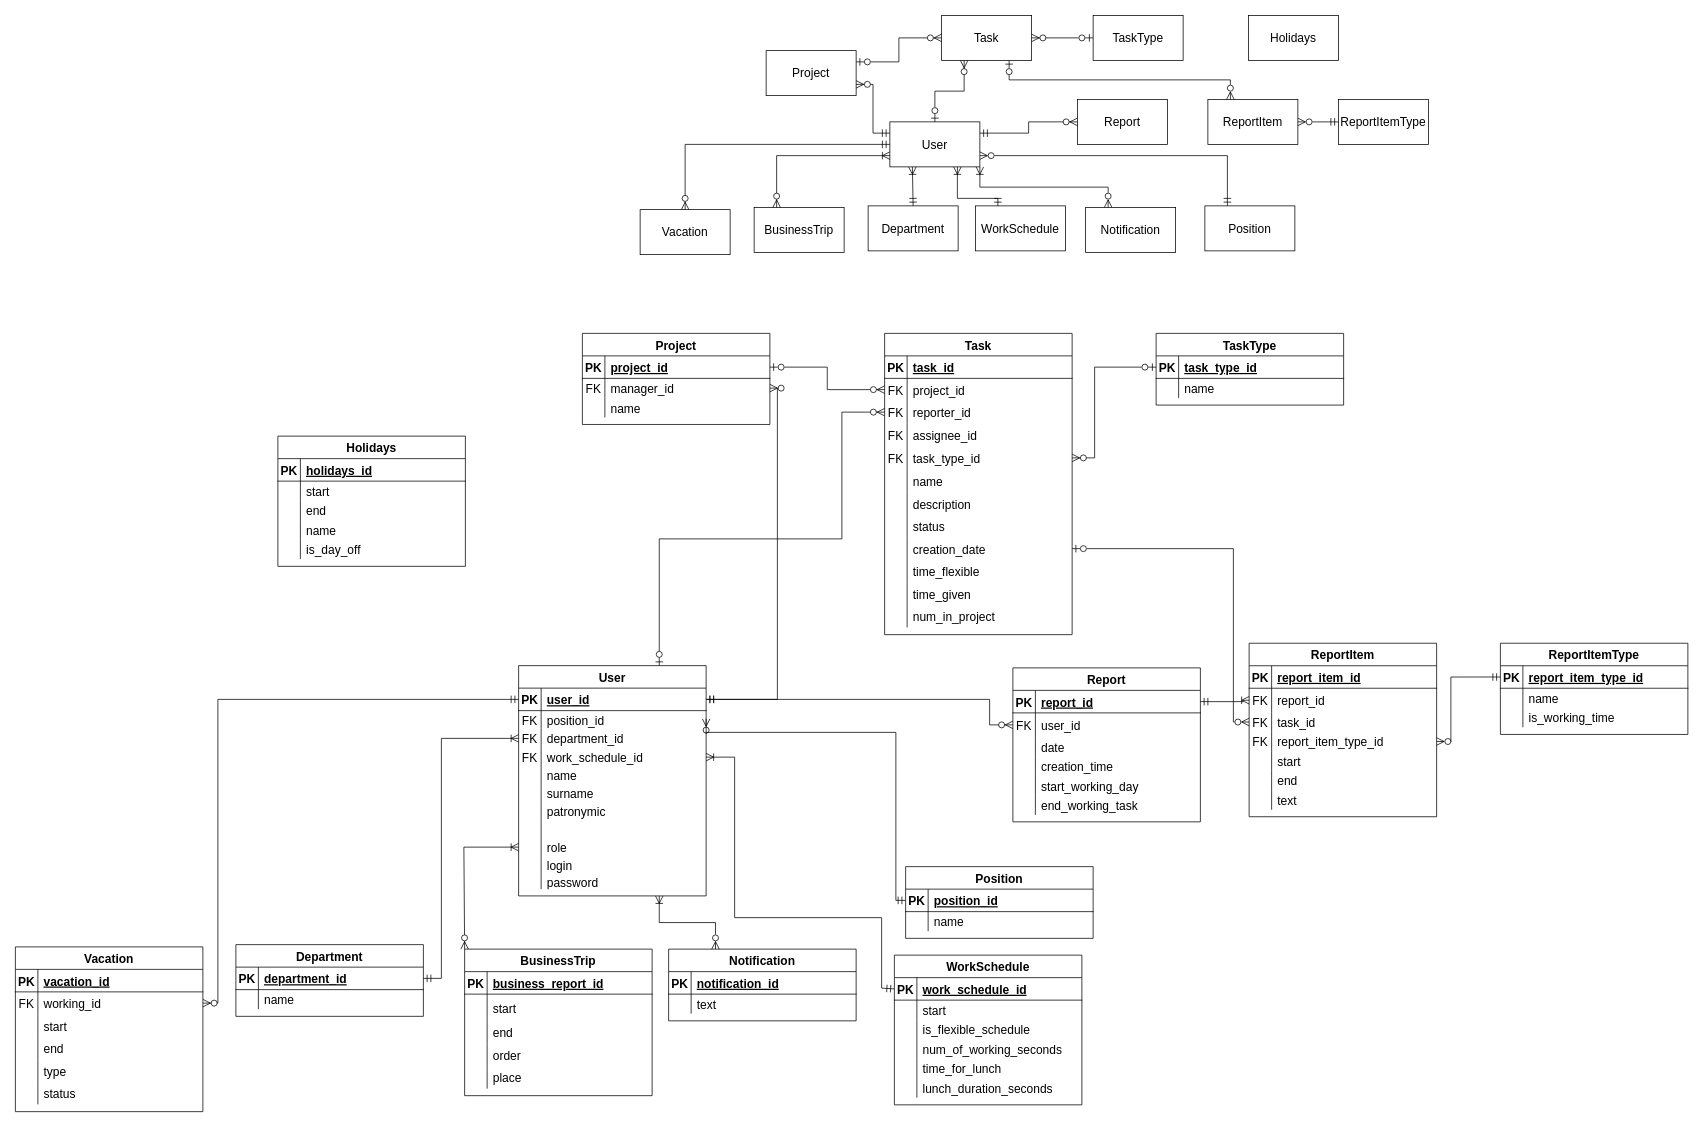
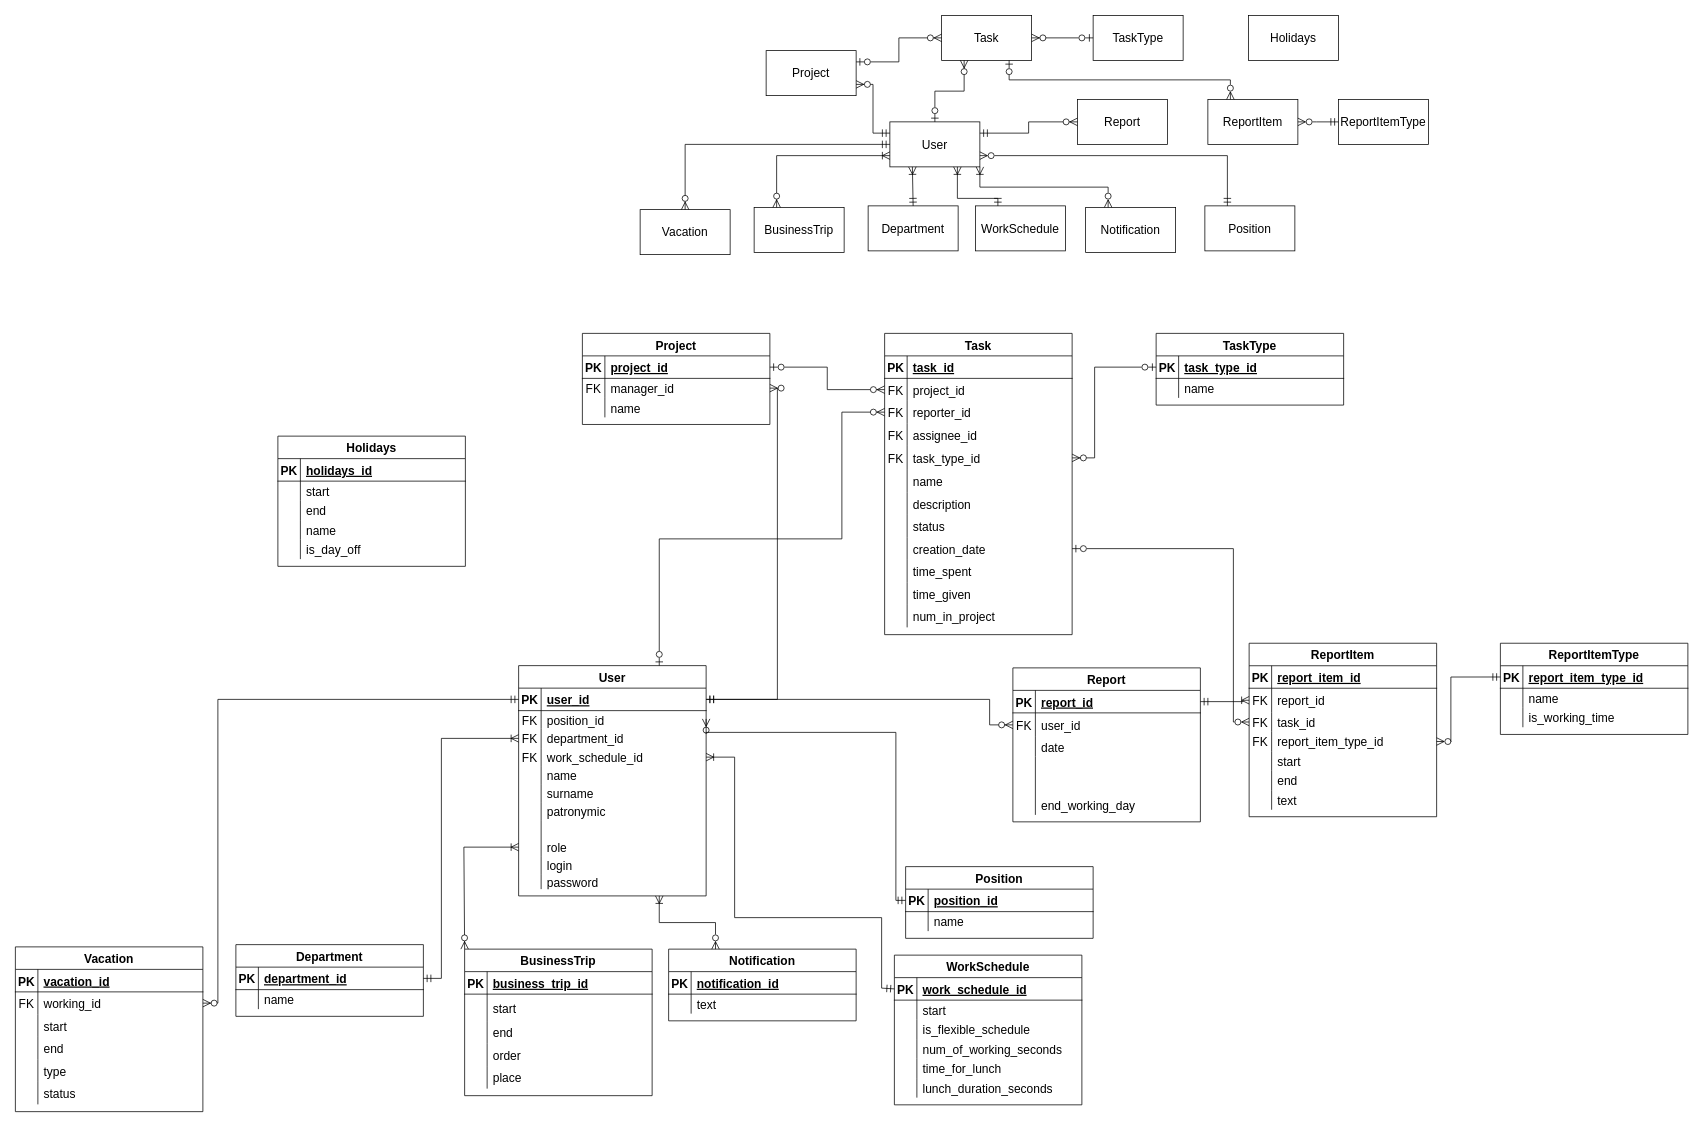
(950, 572) -> (945, 572)
(1118, 766) -> none
(1118, 786) -> none
(1093, 806) -> (1090, 806)
(550, 984) -> (542, 984)
